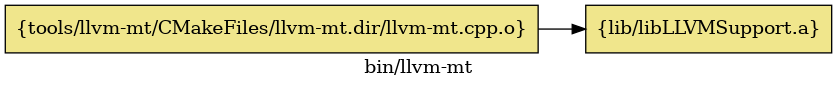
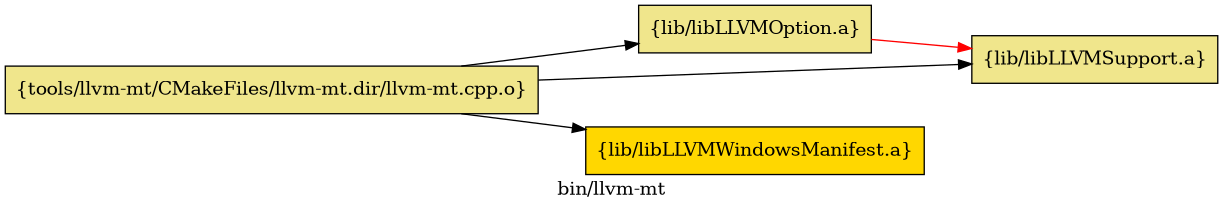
none -> (755, 29)
none -> (755, 151)
